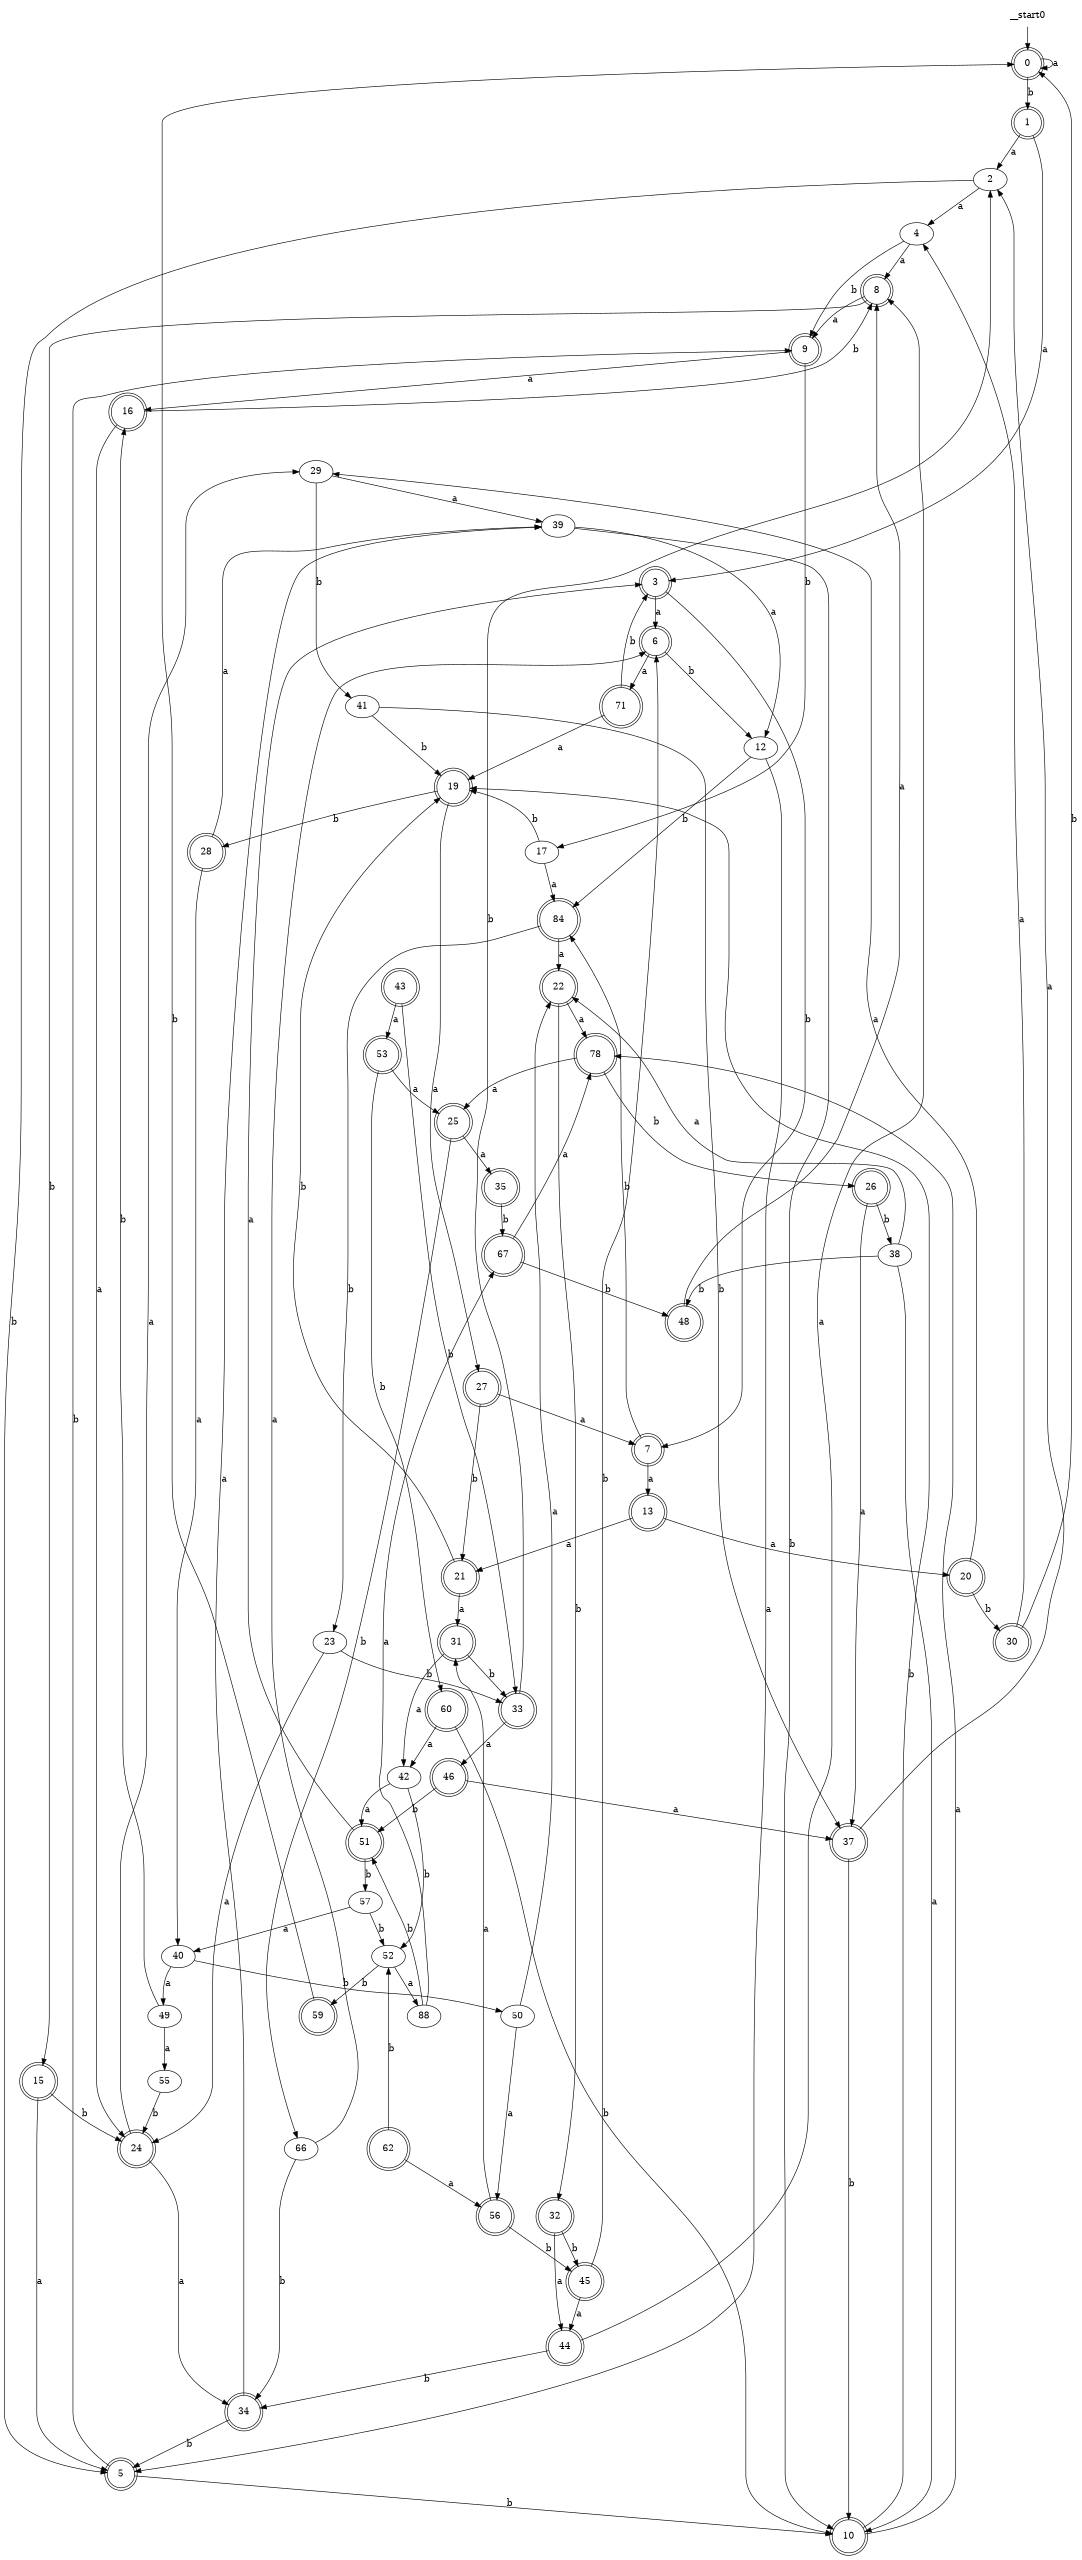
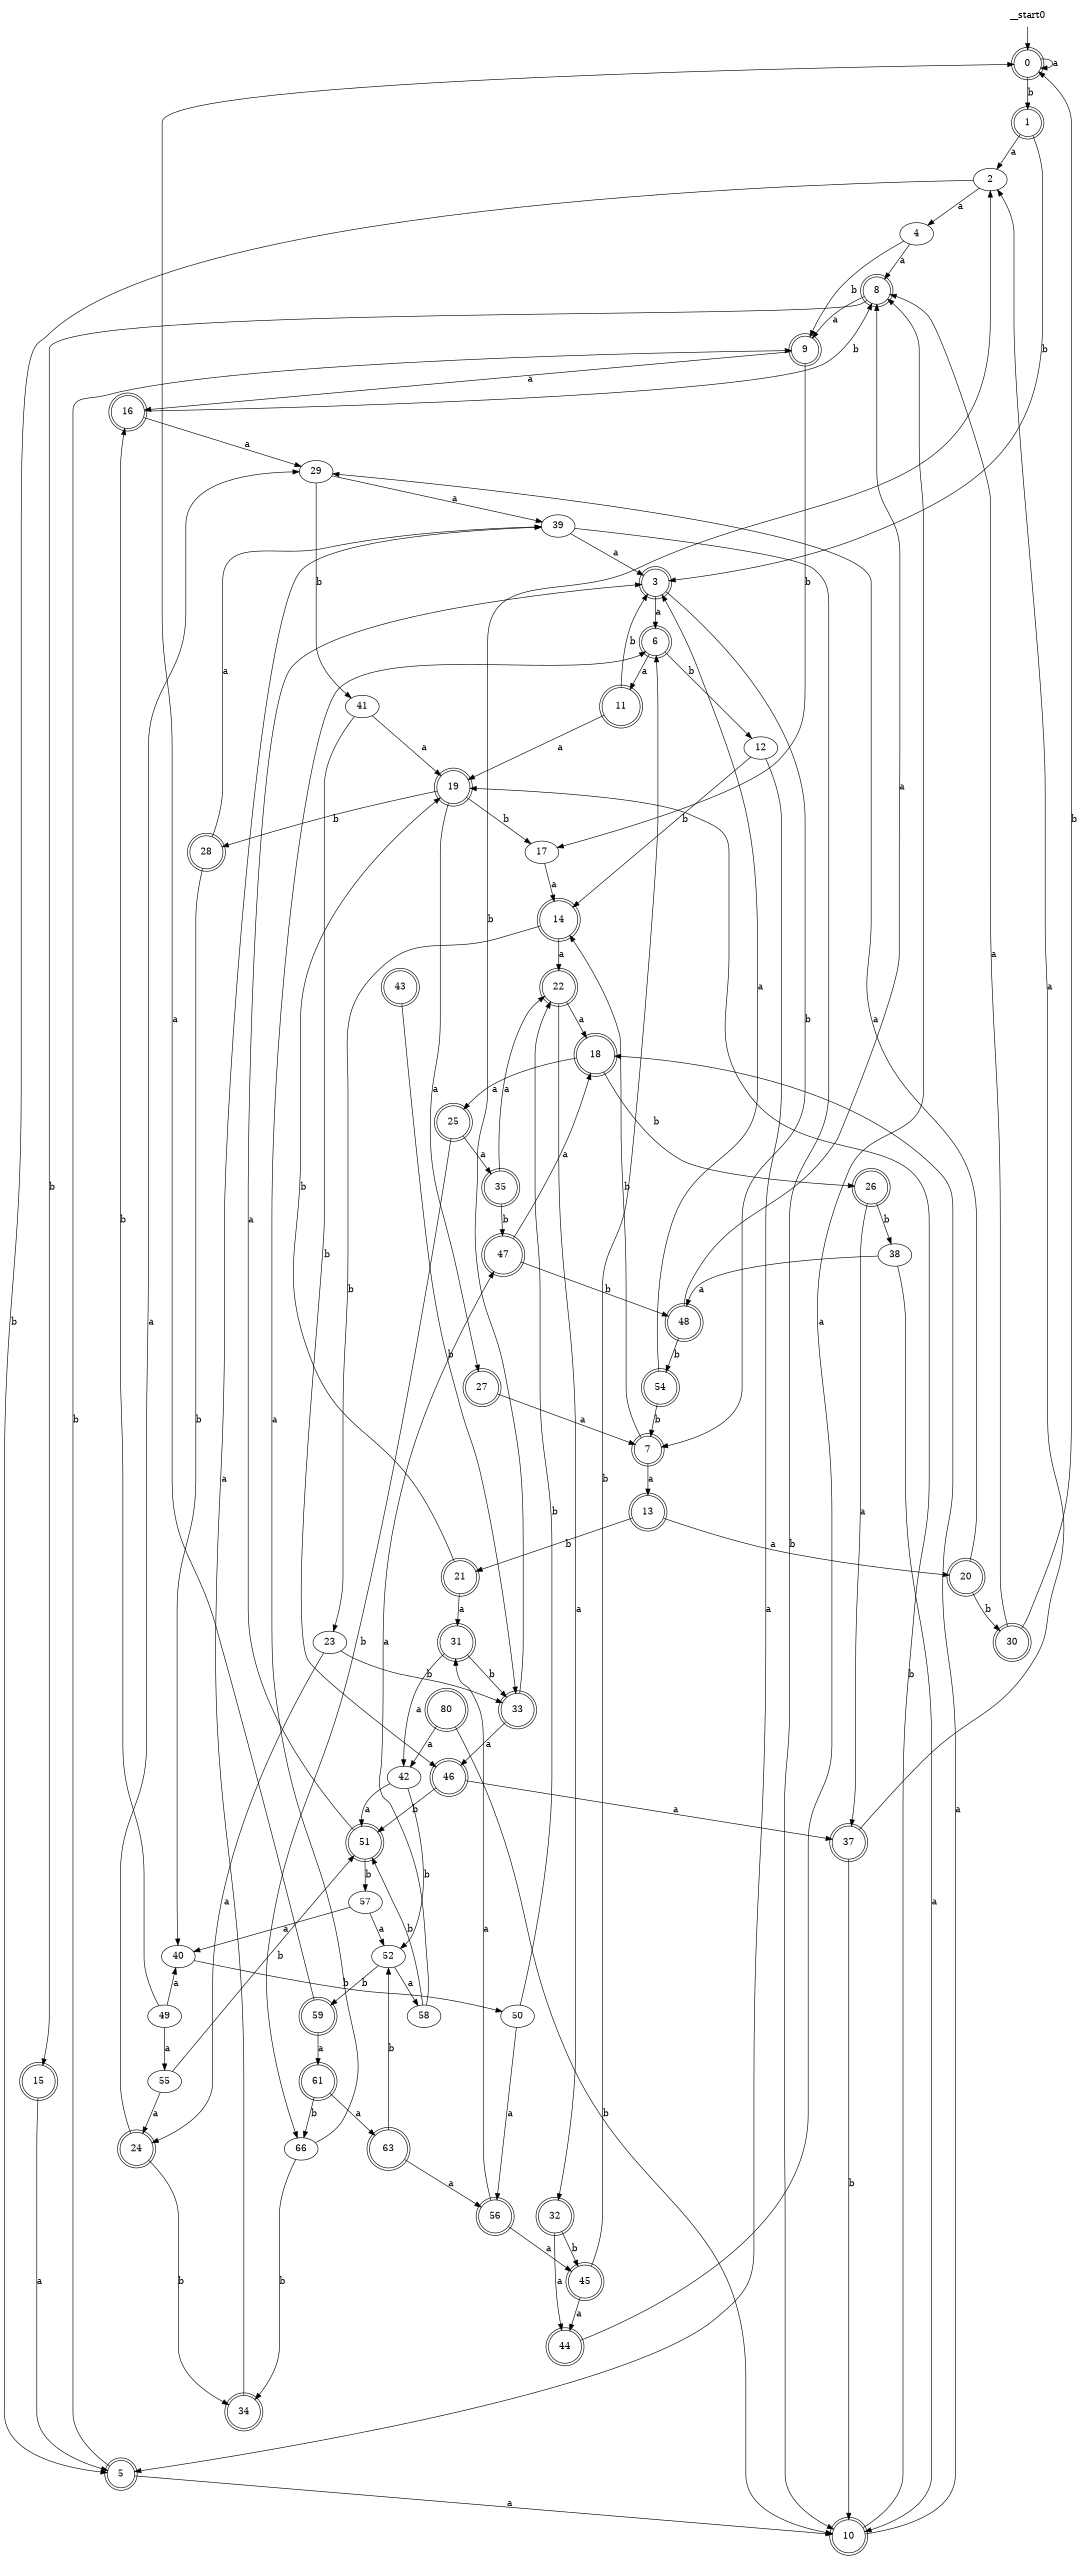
(1045, 350) -> (1045, 350)
(736, 577) -> (604, 553)
(621, 707) -> (621, 707)
(424, 748) -> (424, 748)
(515, 808) -> (496, 819)
(559, 920) -> (559, 920)
(1019, 929) -> (991, 947)
(175, 1020) -> (175, 1020)
(382, 1055) -> none
(596, 1055) -> (596, 1055)
(712, 1142) -> (322, 1265)
(738, 1162) -> (504, 1086)
(503, 1255) -> (503, 1255)
(97, 1279) -> (219, 441)
(702, 1290) -> (702, 1290)
none -> (660, 1388)
(199, 1420) -> (199, 1420)
(472, 1479) -> none
(555, 1512) -> (555, 1512)
(569, 1545) -> (569, 1545)
(579, 1610) -> (579, 1610)
(447, 1710) -> (447, 1710)
(382, 1929) -> (382, 1929)
none -> (261, 1966)
(165, 1982) -> (171, 1990)
(424, 2016) -> (424, 2016)
none -> (318, 2081)
(156, 2114) -> (156, 2114)
(81, 2119) -> none
(389, 2149) -> (389, 2149)
(549, 2249) -> (549, 2249)
(181, 2282) -> (181, 2282)
(408, 2379) -> none
(184, 2442) -> none
(510, 2504) -> (510, 2504)
